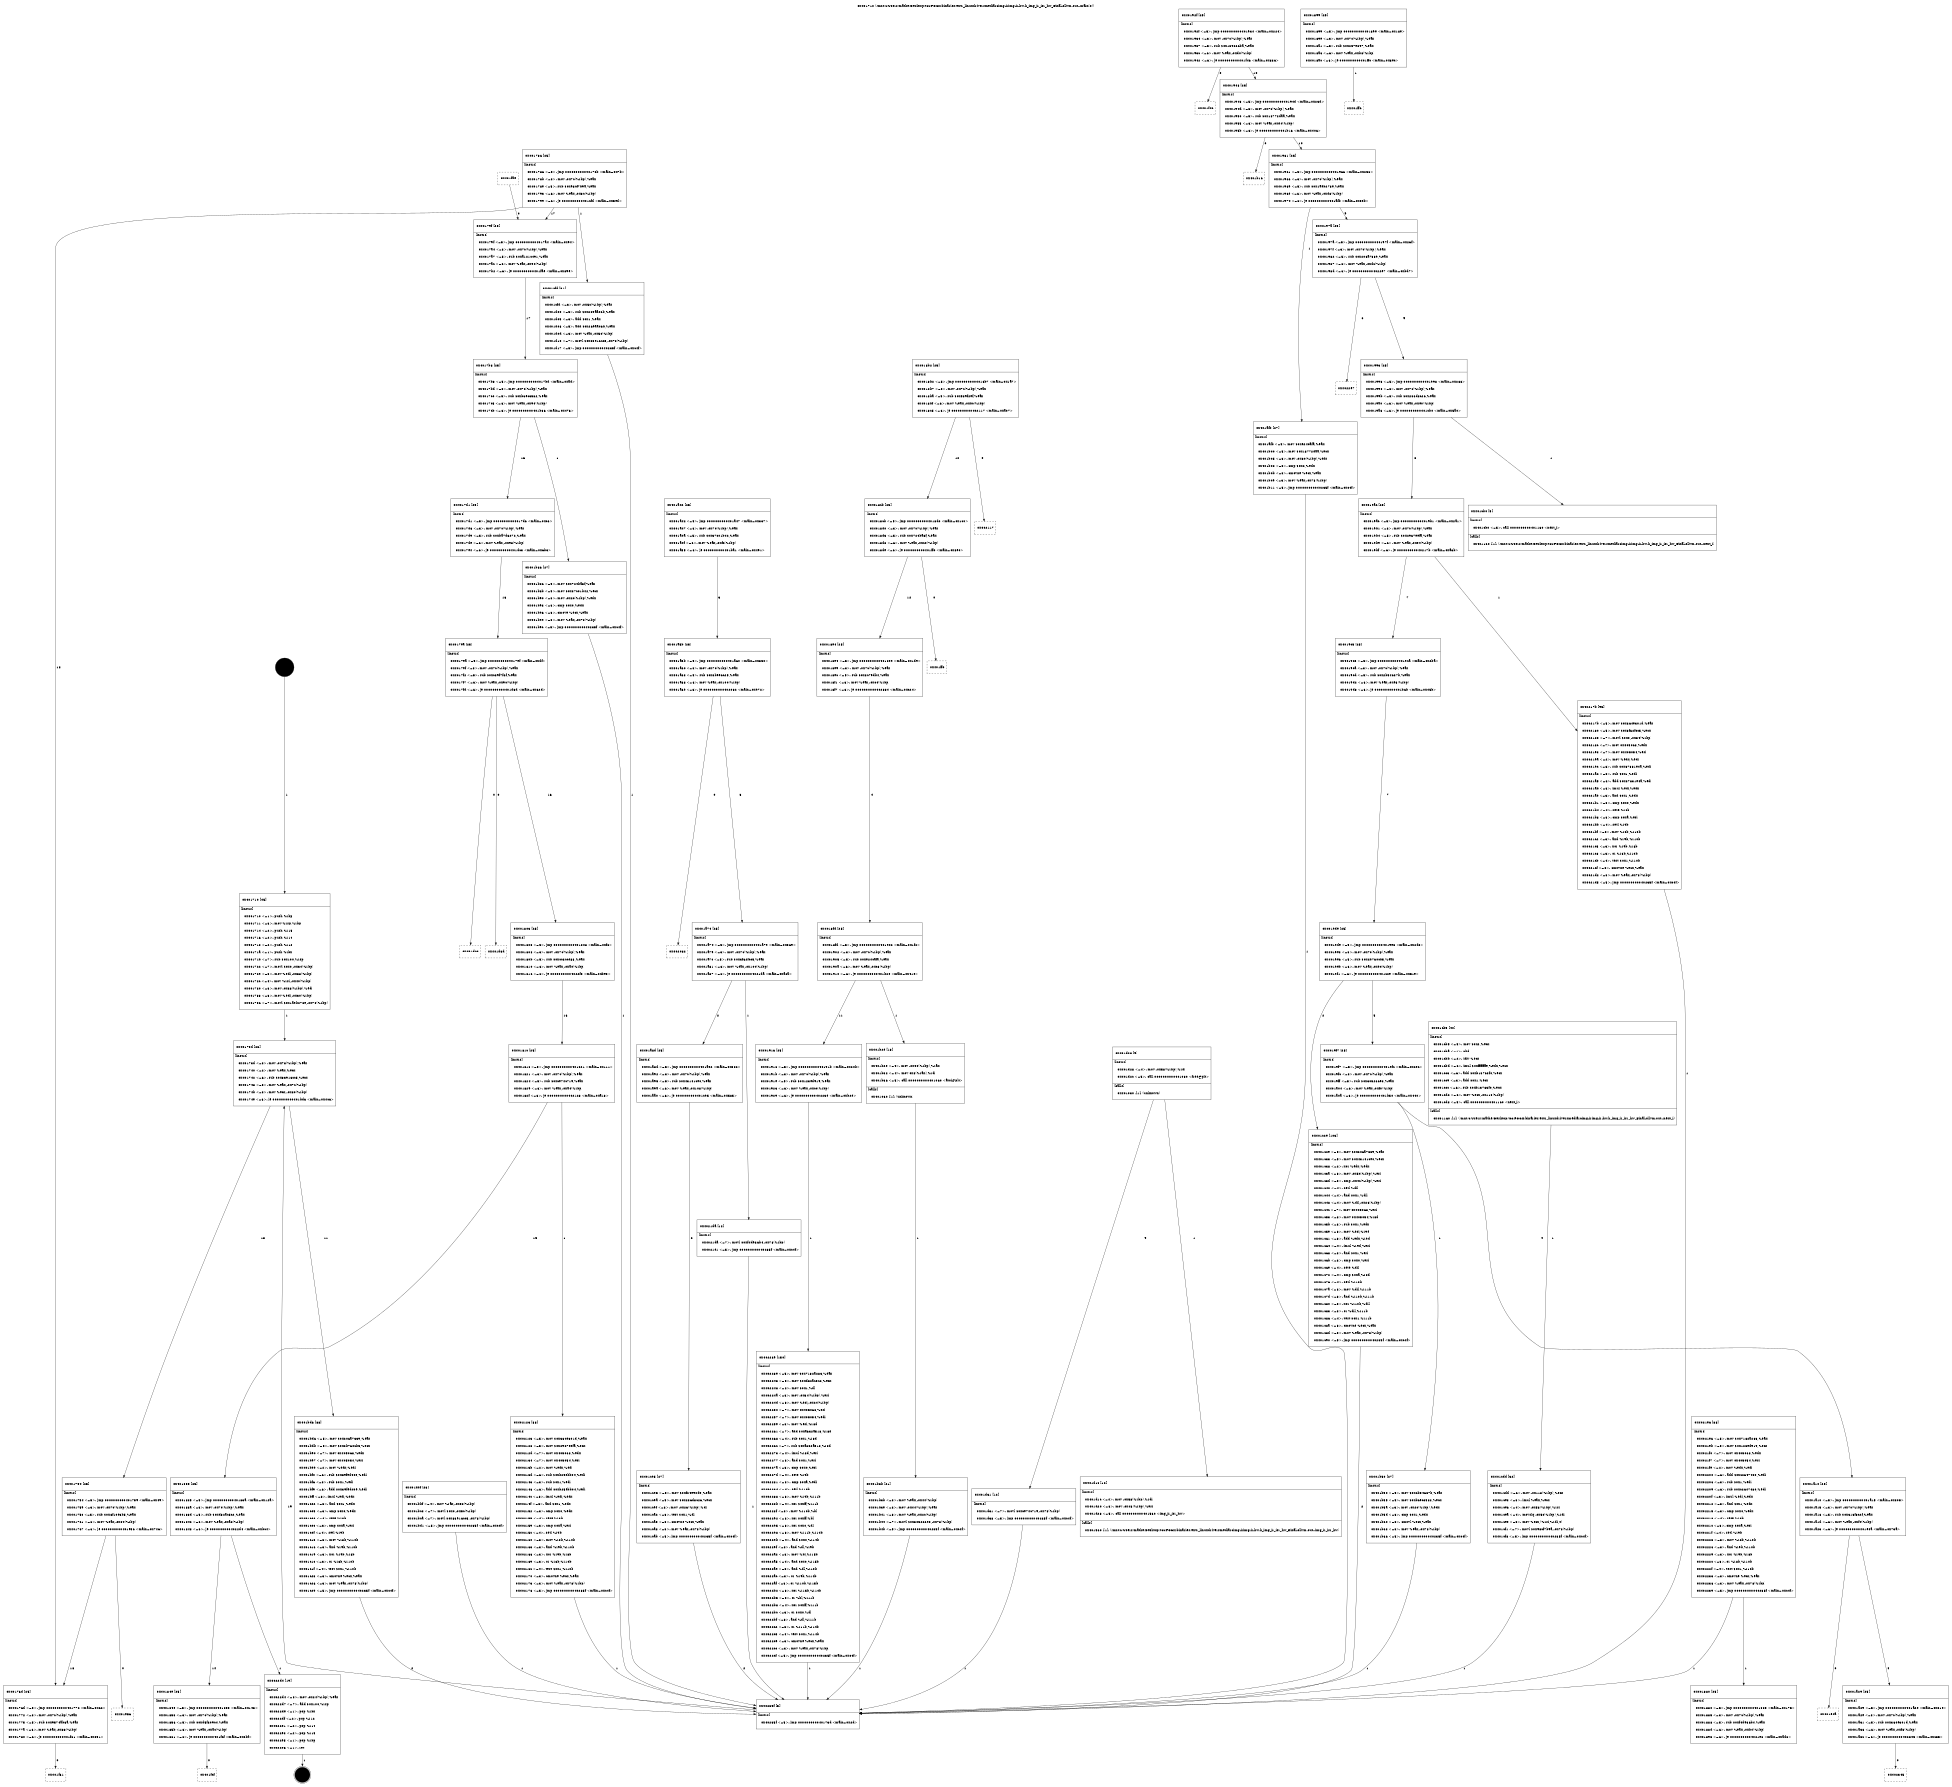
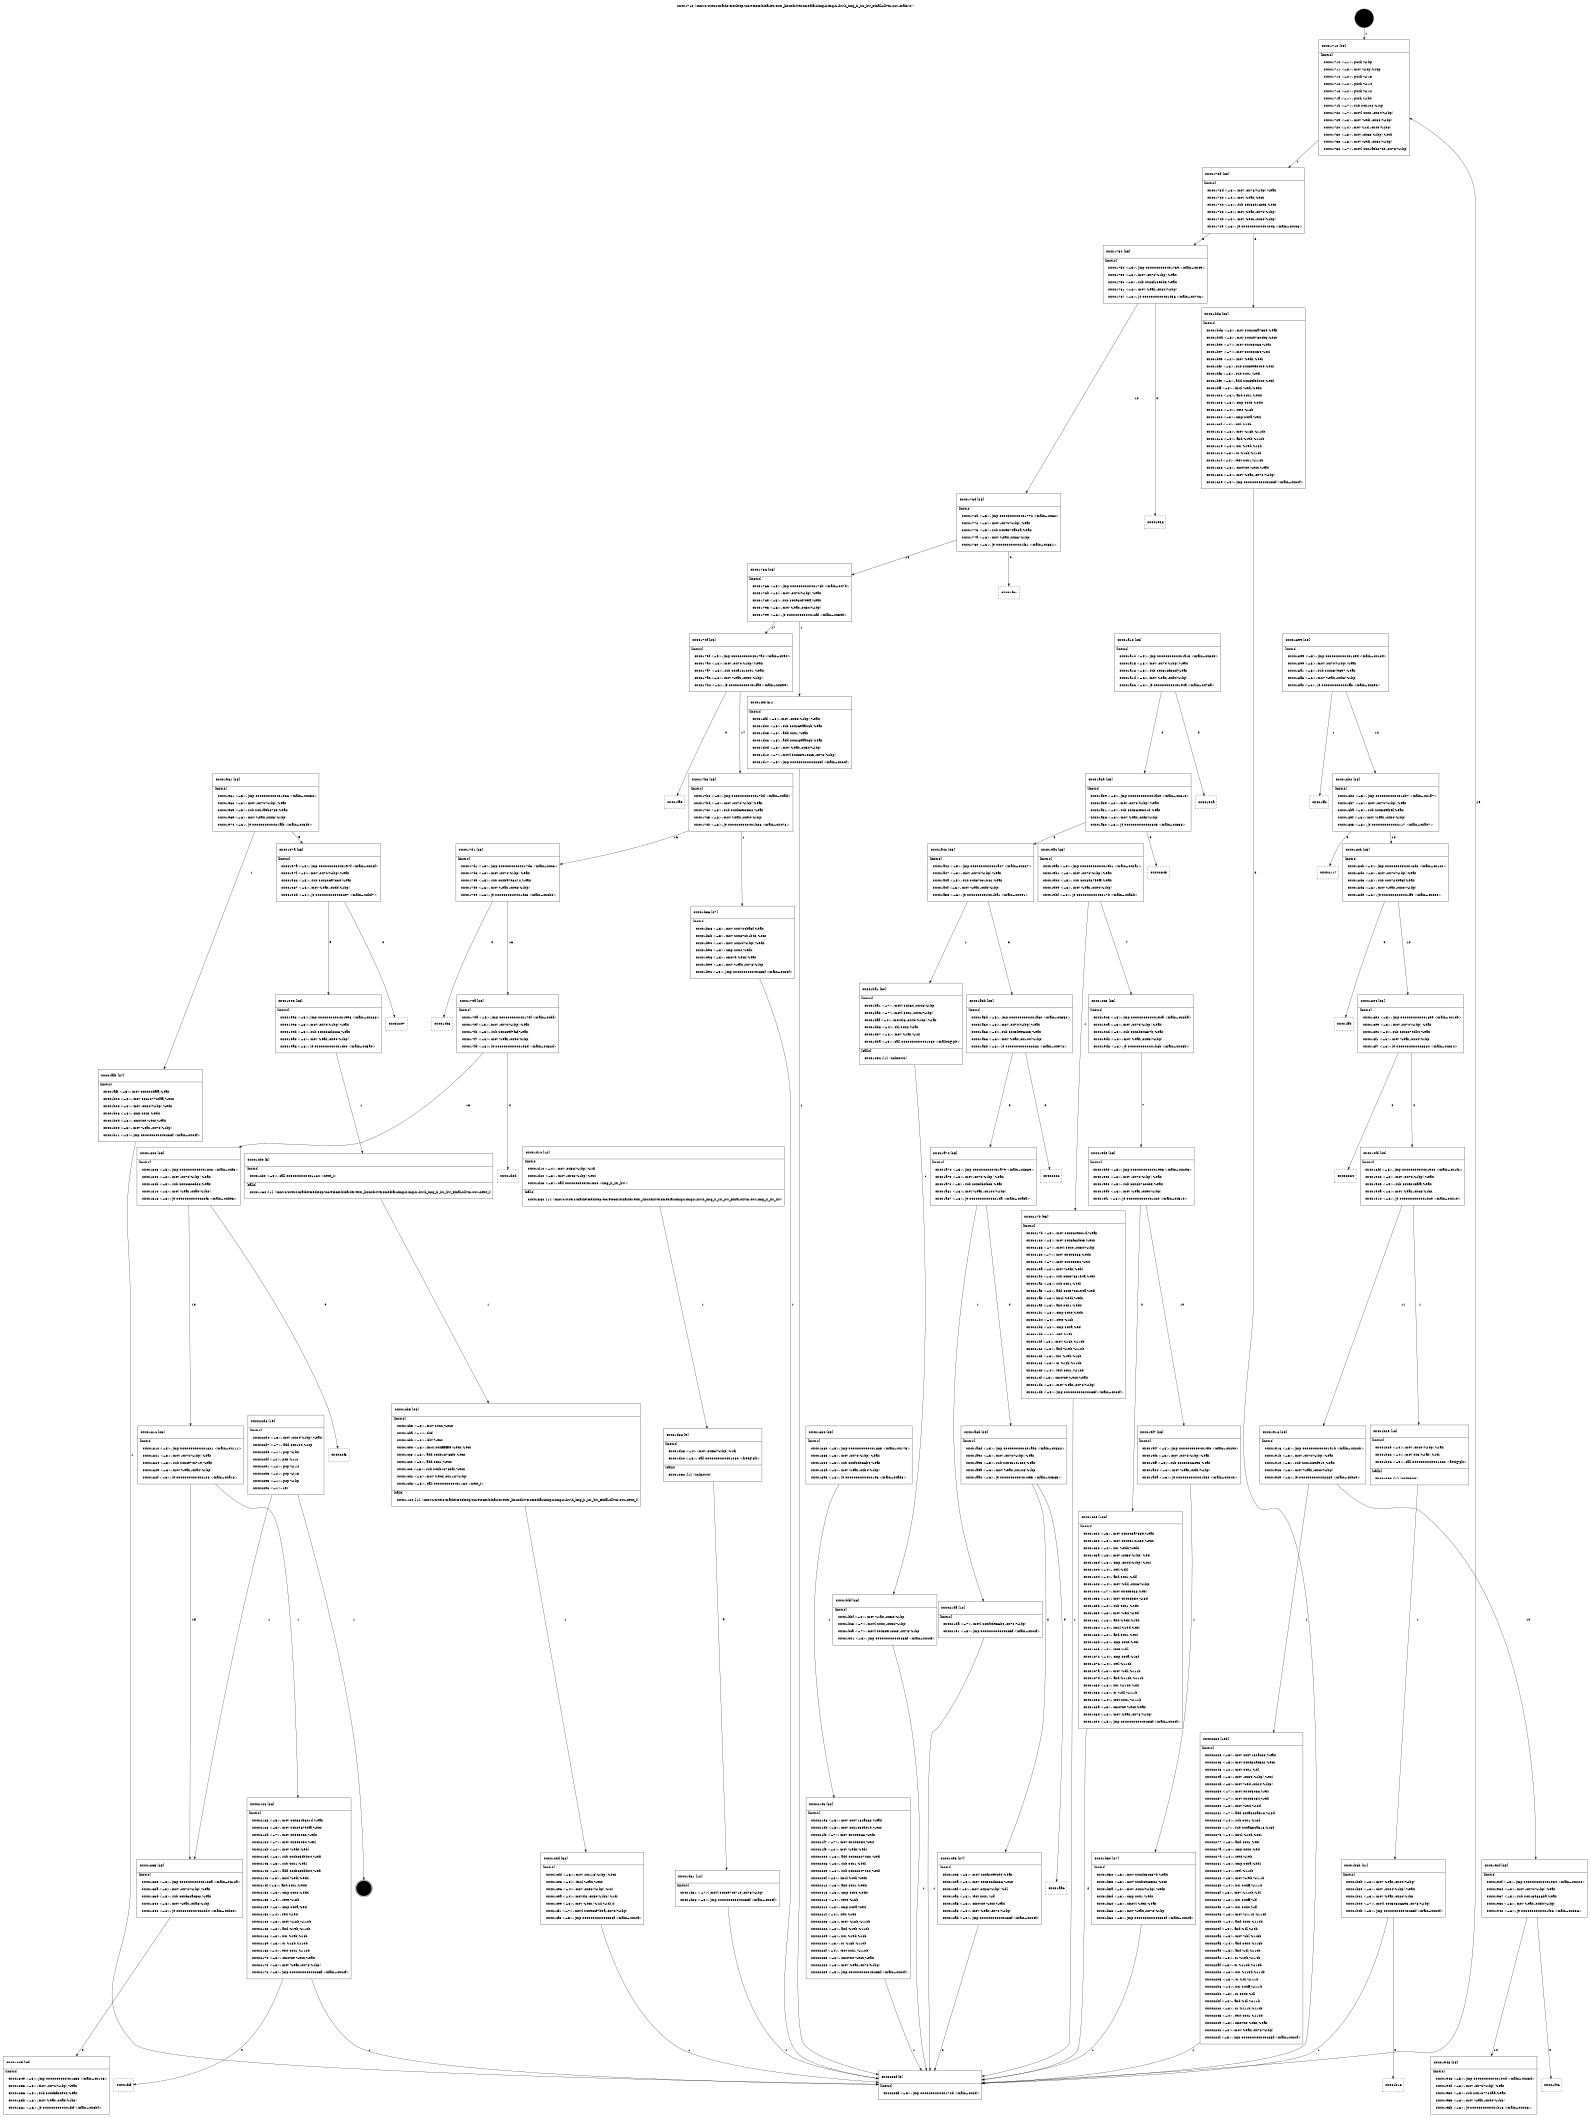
(1297, 142) -> none
(1261, 154) -> (1393, 1997)
(514, 201) -> (701, 742)
(1413, 457) -> none
(56, 728) -> (905, 557)
none -> (1360, 731)
(480, 819) -> (466, 957)
none -> (1061, 833)
(1374, 1016) -> (1182, 1305)
none -> (911, 1024)
none -> (1345, 1176)
(263, 1238) -> (1203, 239)
(326, 1238) -> (1255, 239)
(1186, 1287) -> (683, 1316)
none -> (434, 1300)
(1588, 1350) -> none
none -> (339, 1455)
(253, 1605) -> (229, 1675)
(283, 1622) -> (1475, 1305)
none -> (1499, 1627)
(1744, 1640) -> (815, 1639)
(214, 1668) -> (82, 2050)
(207, 1755) -> (228, 2057)
none -> (1056, 1888)
